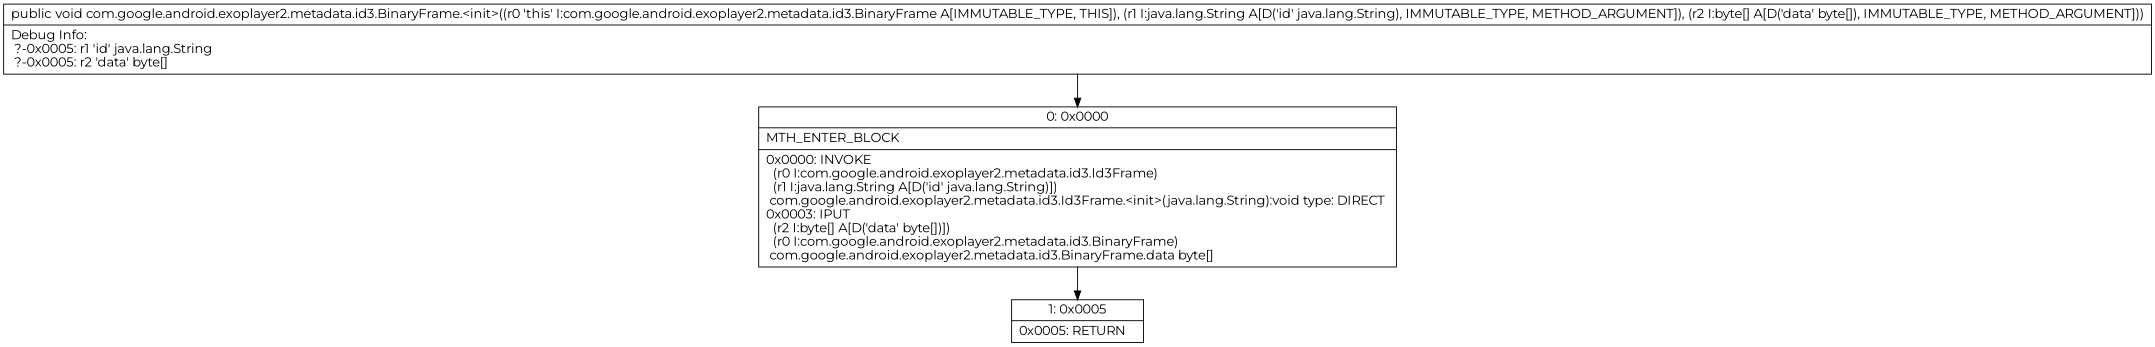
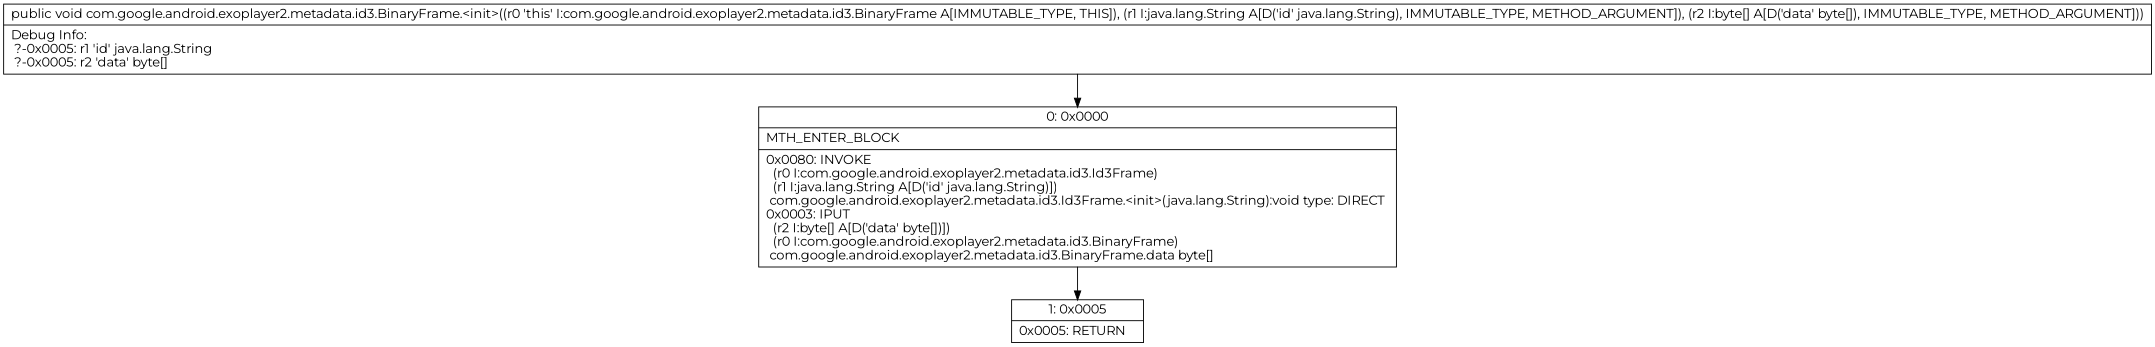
(822, 160) -> (822, 160)
